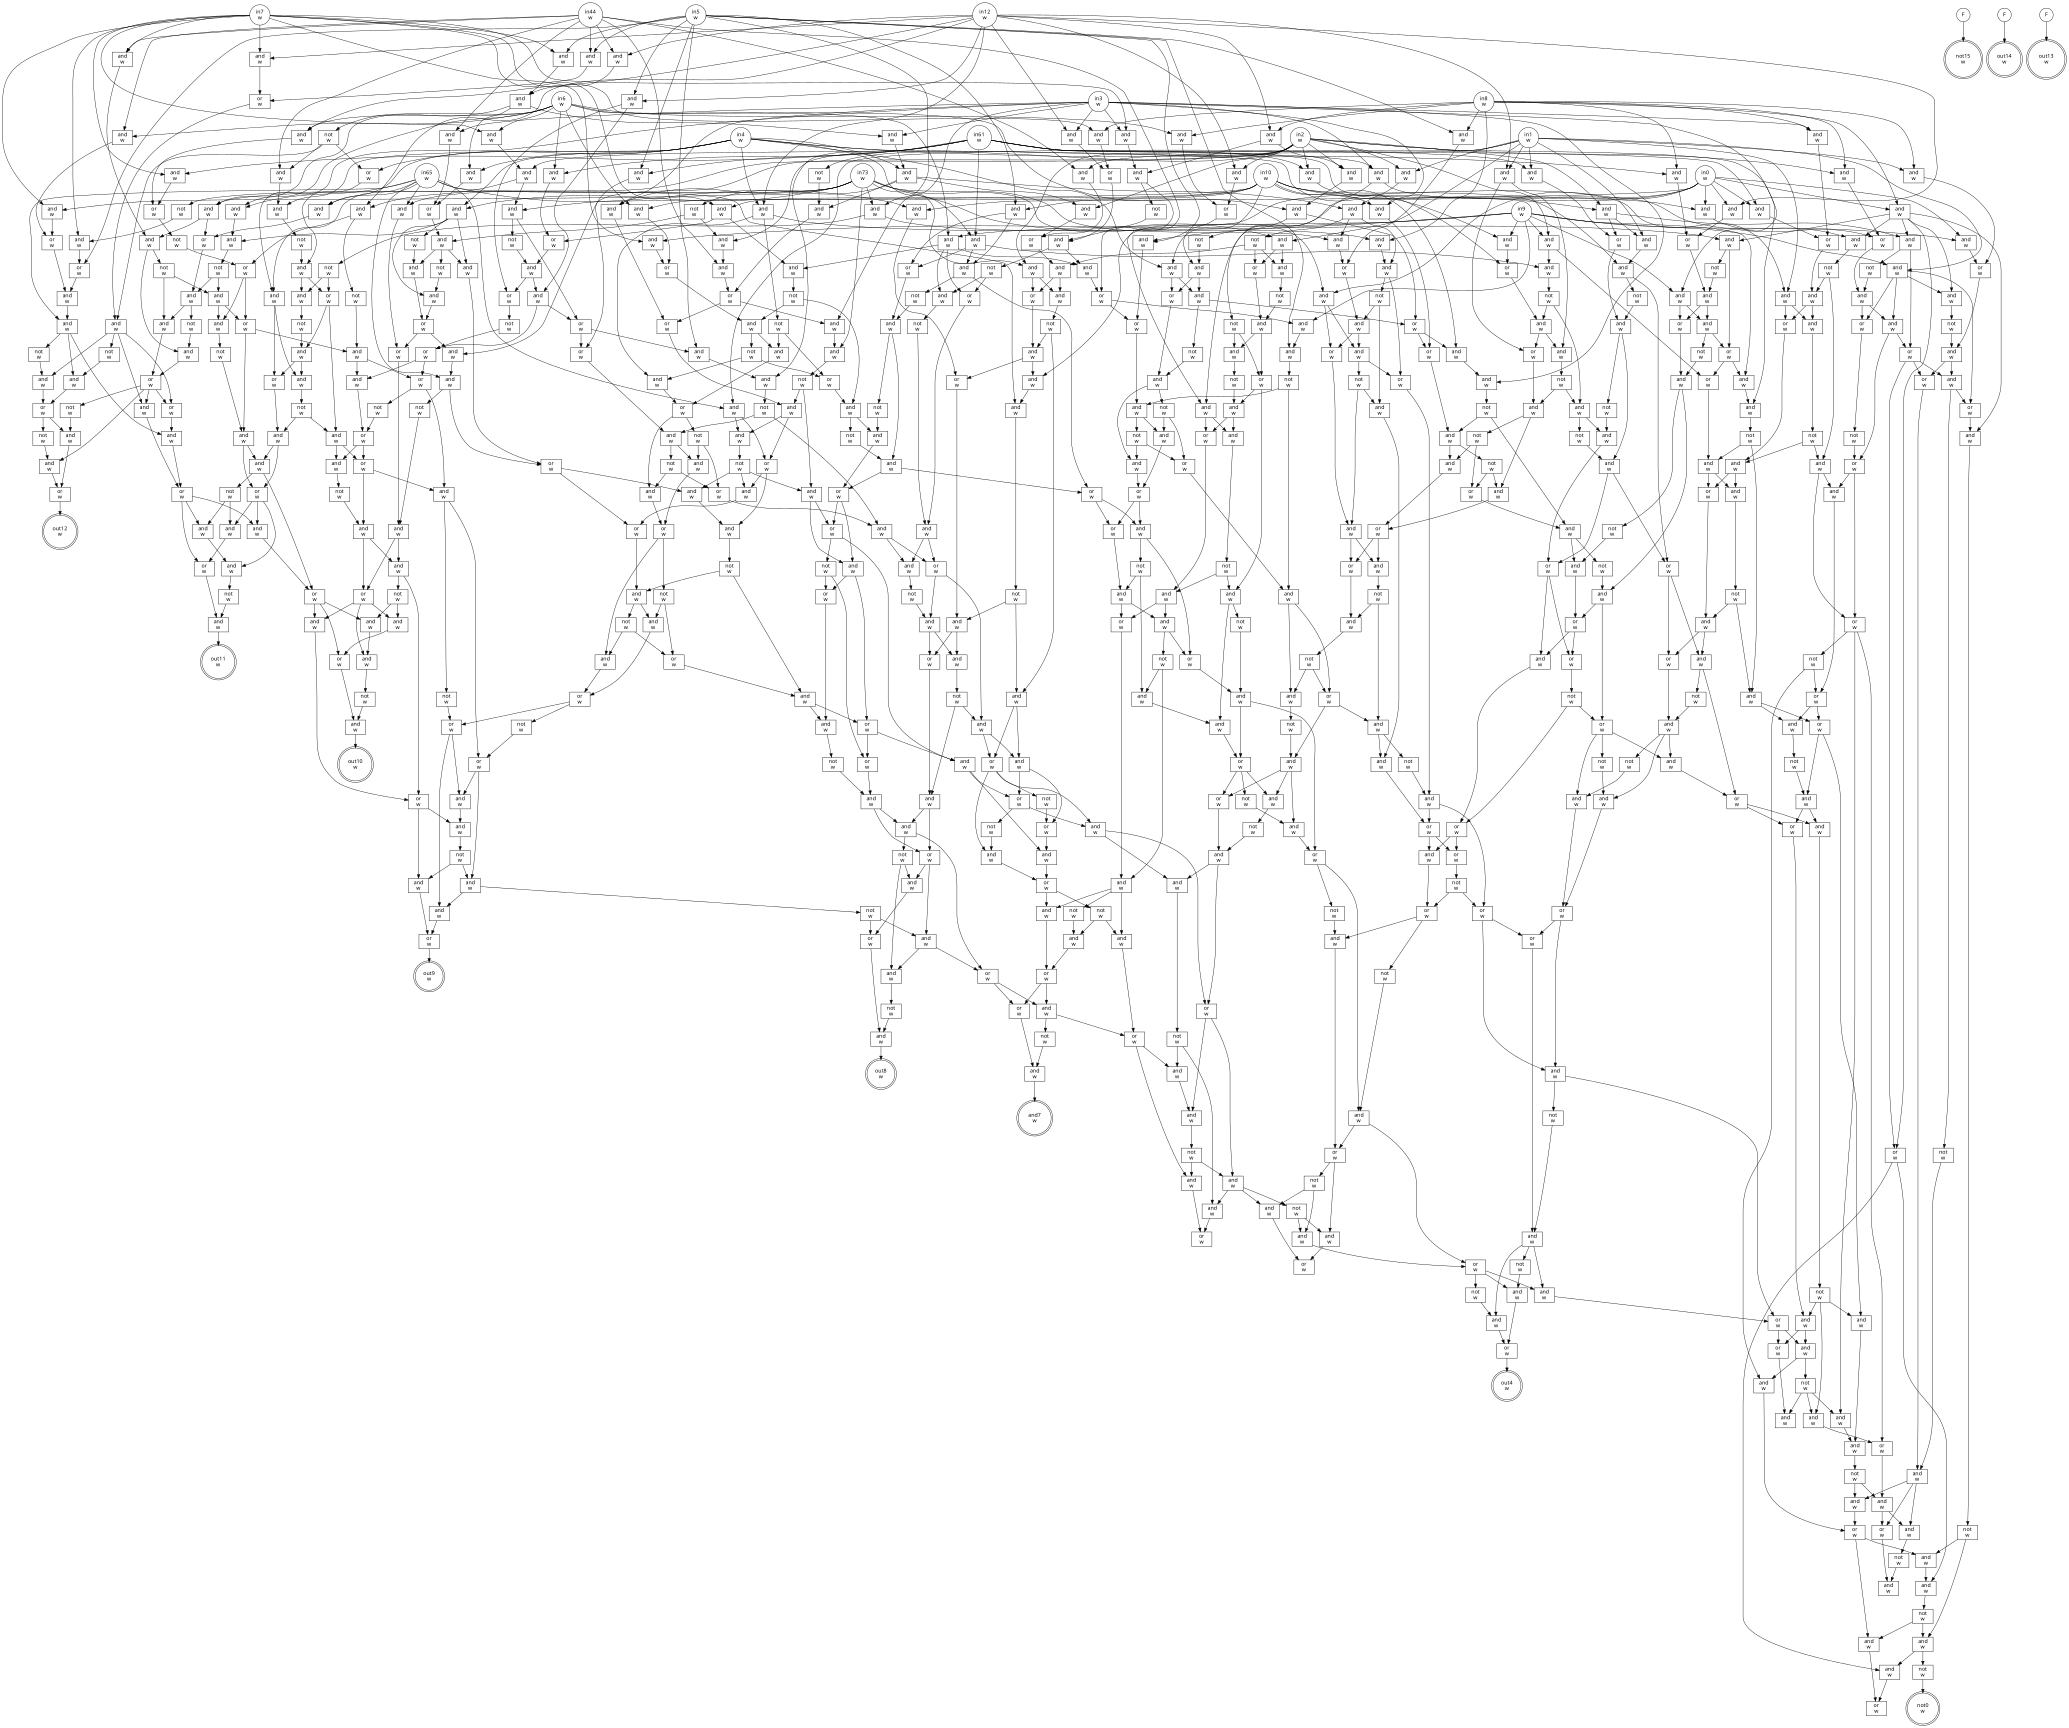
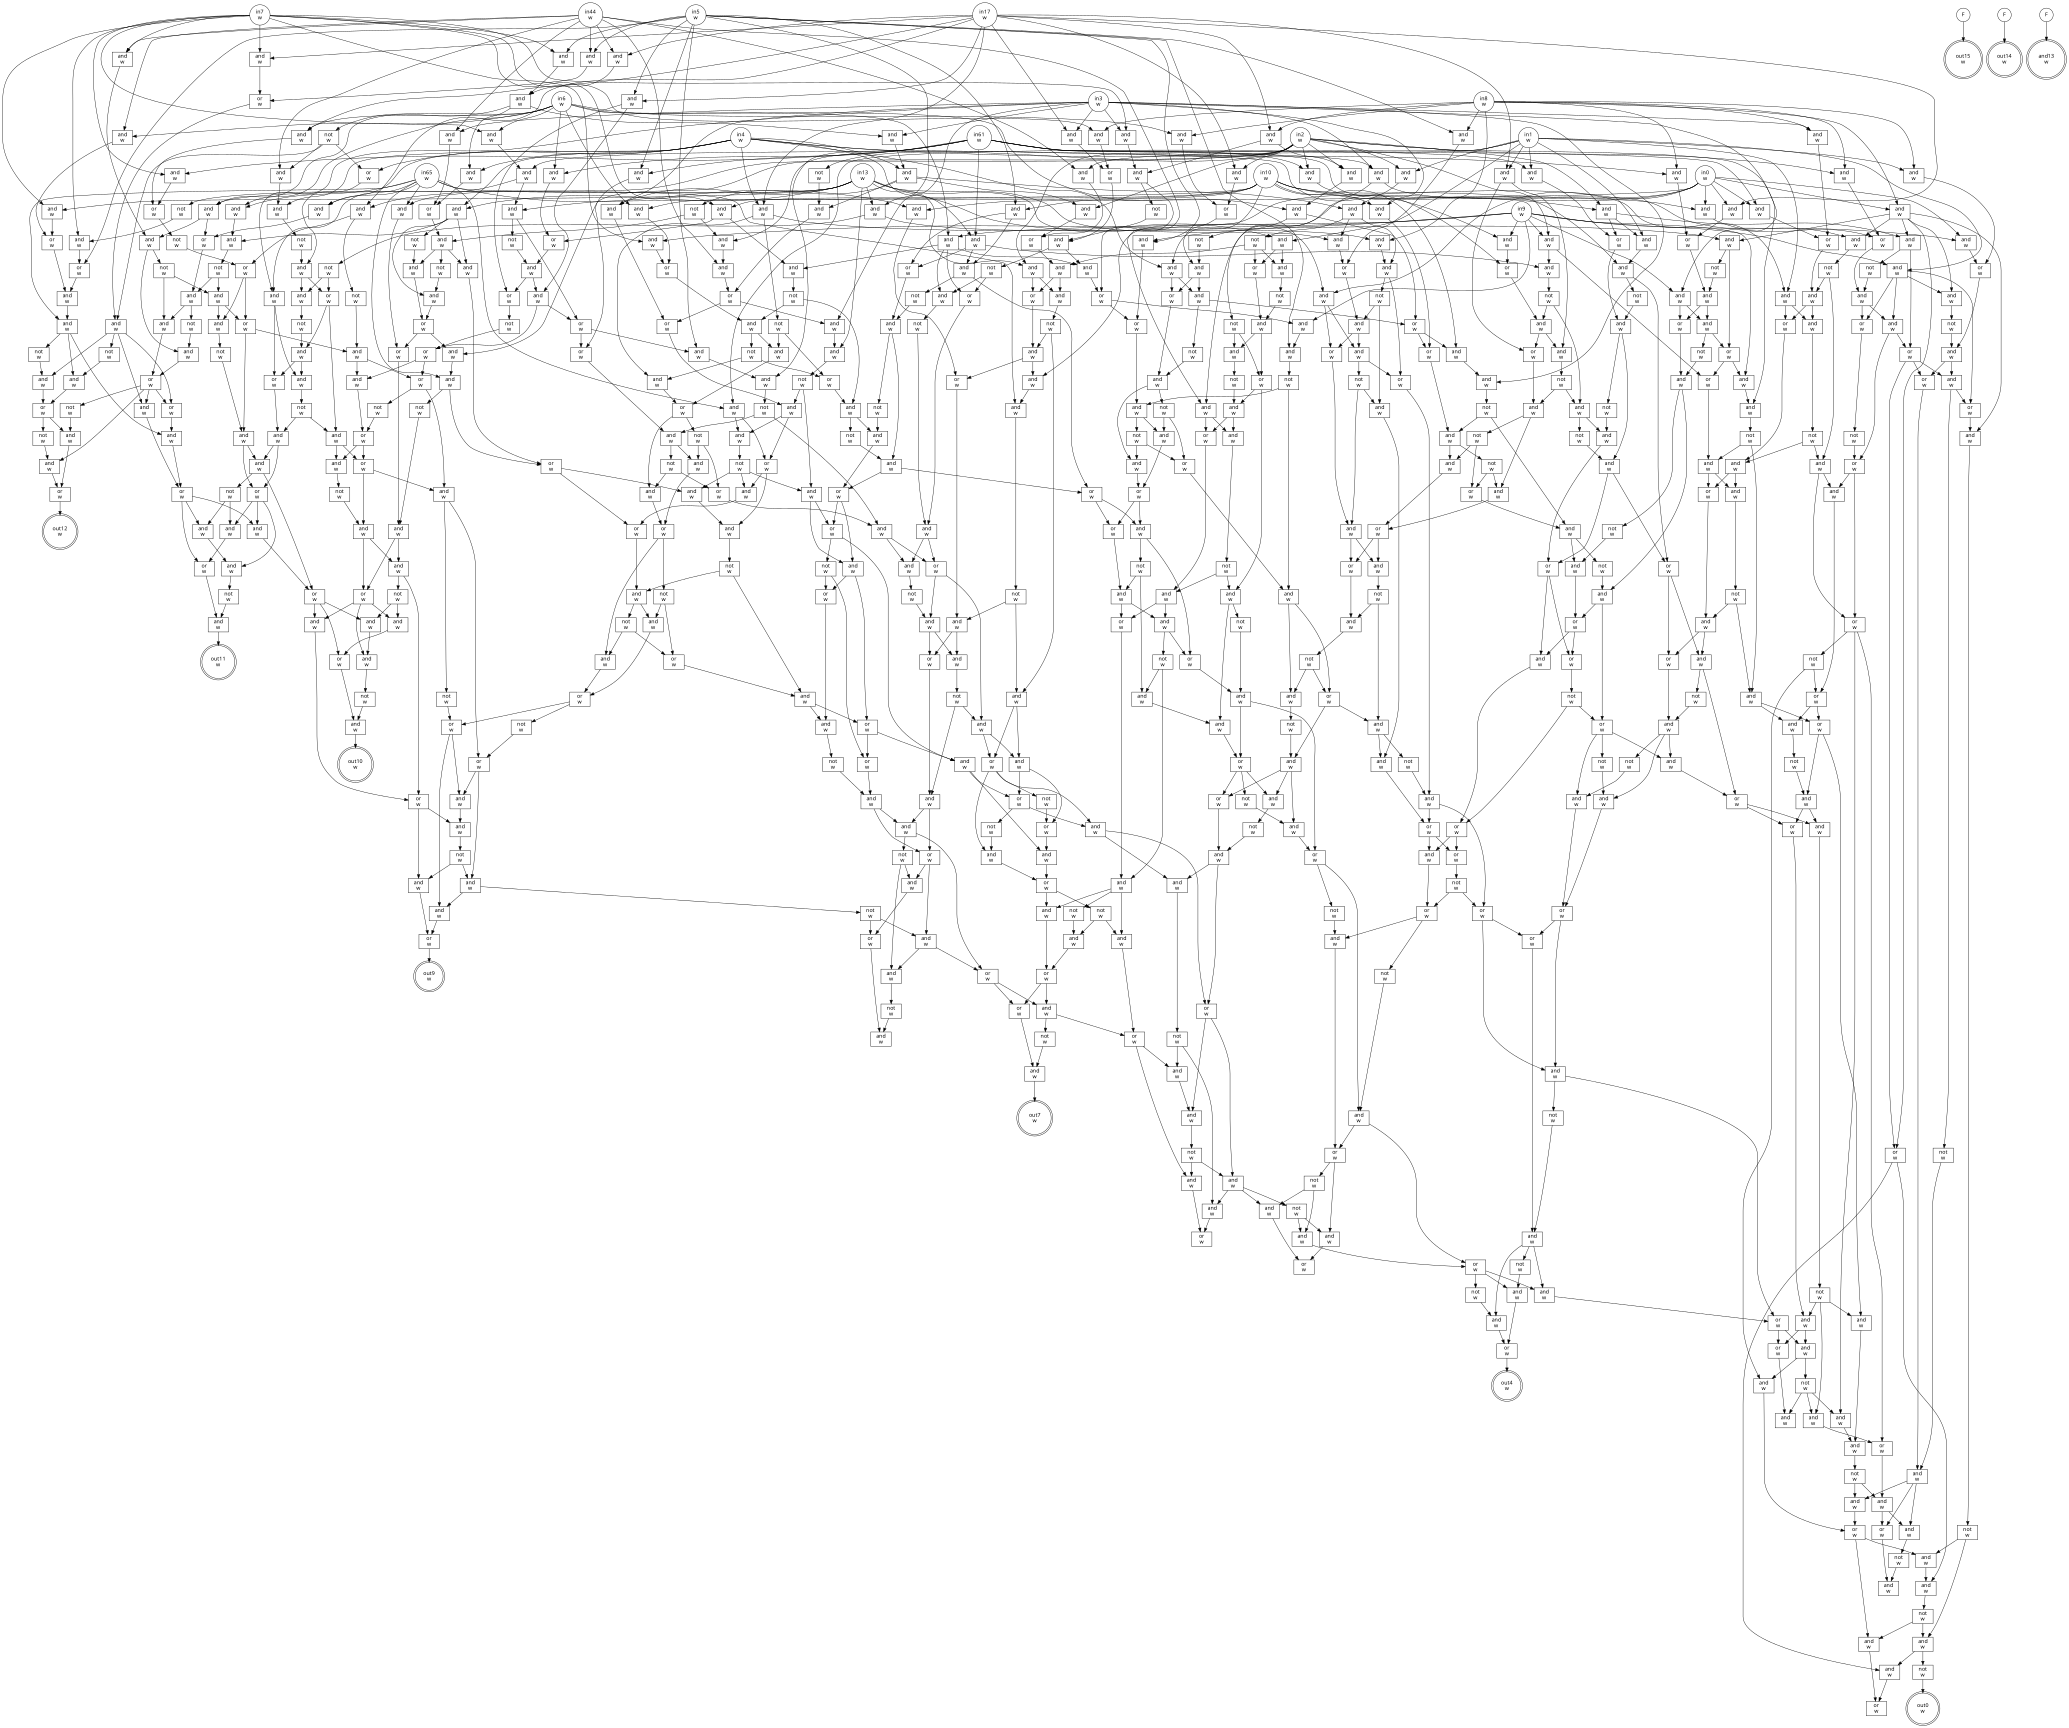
(985, 15) -> (985, 15)
(1963, 59) -> (1963, 59)
(2046, 59) -> (2046, 59)
(863, 176) -> (863, 176)
(881, 1074) -> none
(1035, 1118) -> (1035, 1118)
(1923, 1709) -> (1923, 1709)
